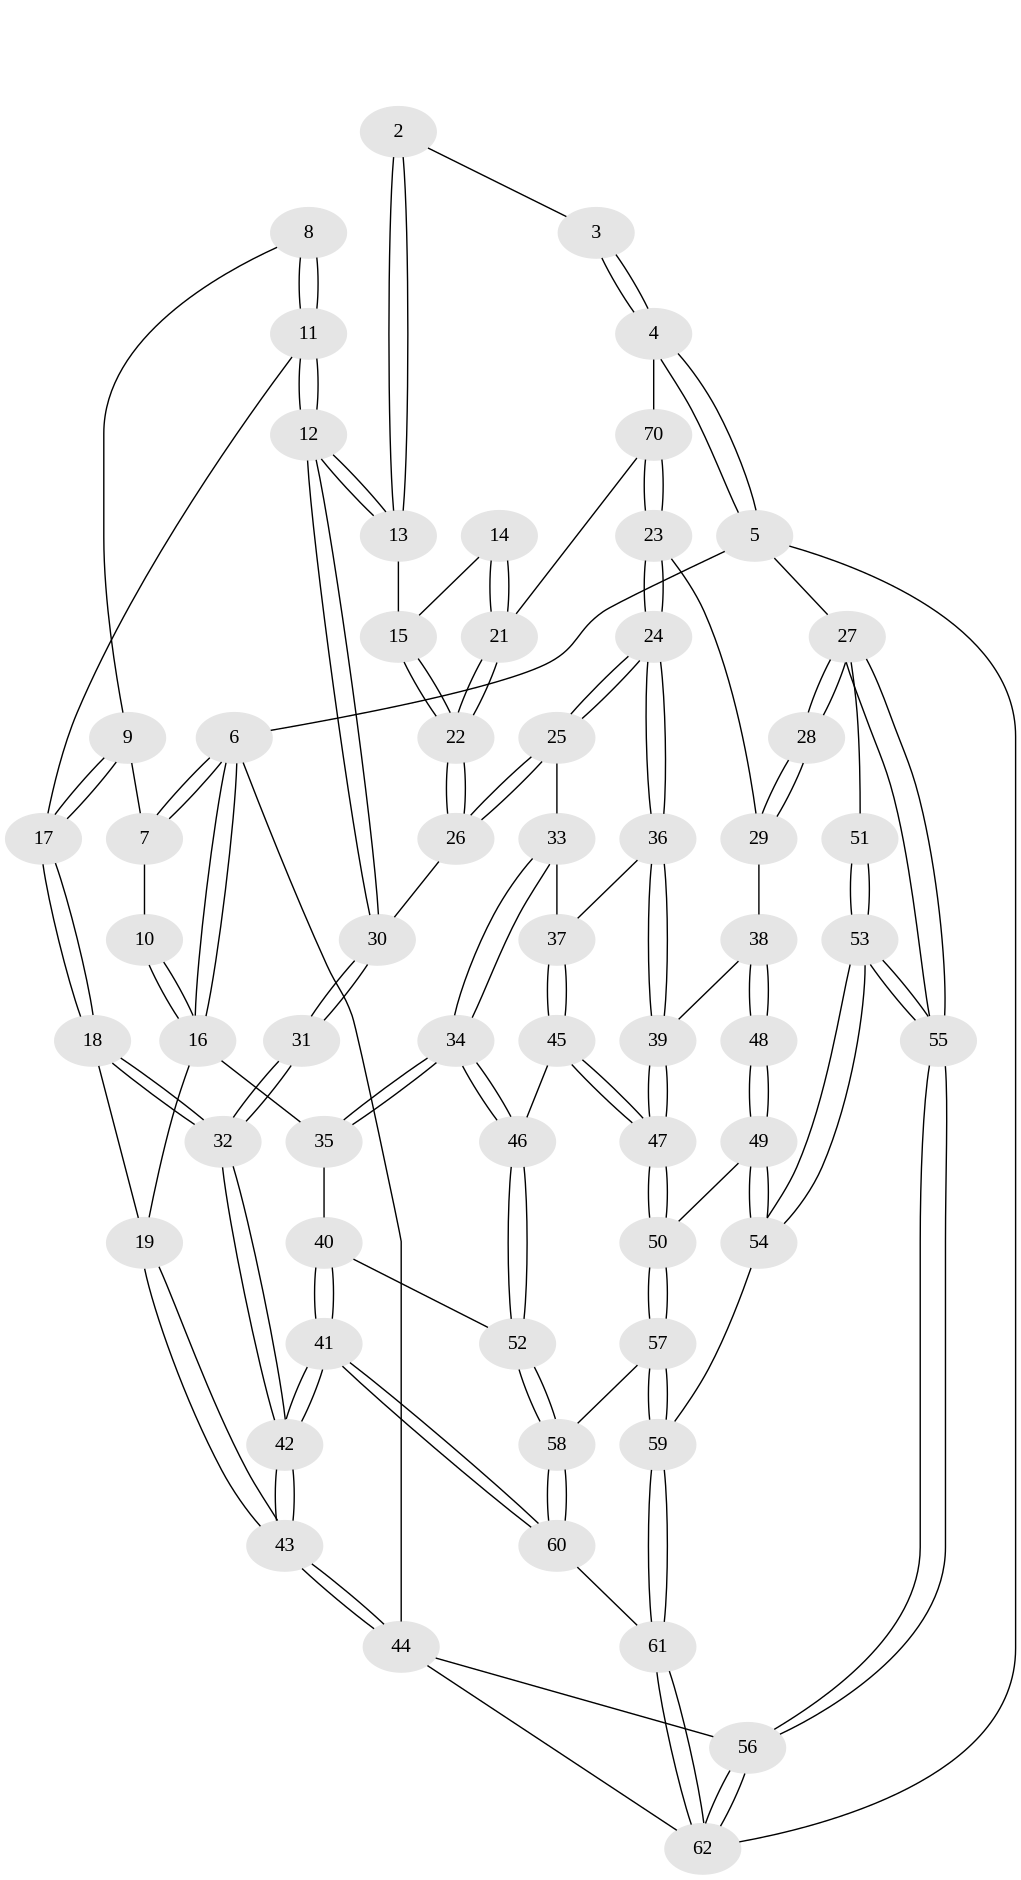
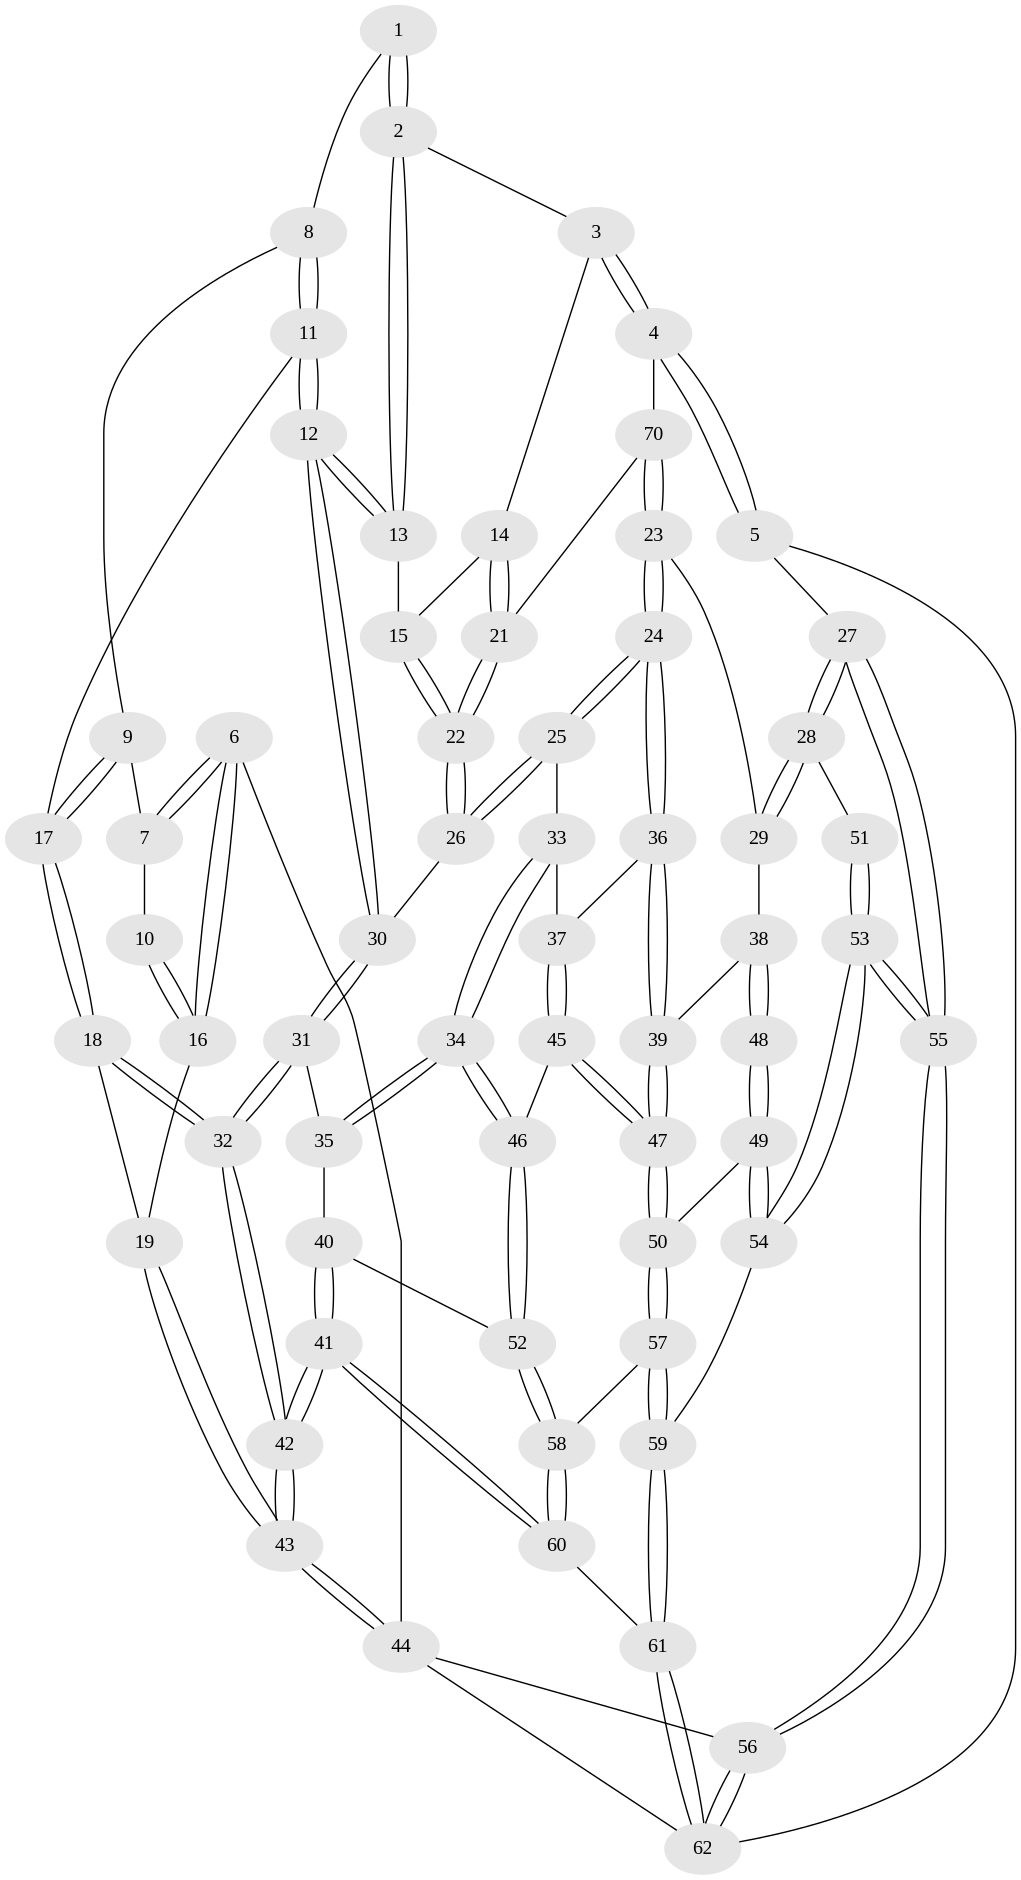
none -> (398, 31)
none -> (548, 384)
(513, 676) -> none
(859, 738) -> (833, 788)
(249, 1082) -> (313, 1091)
